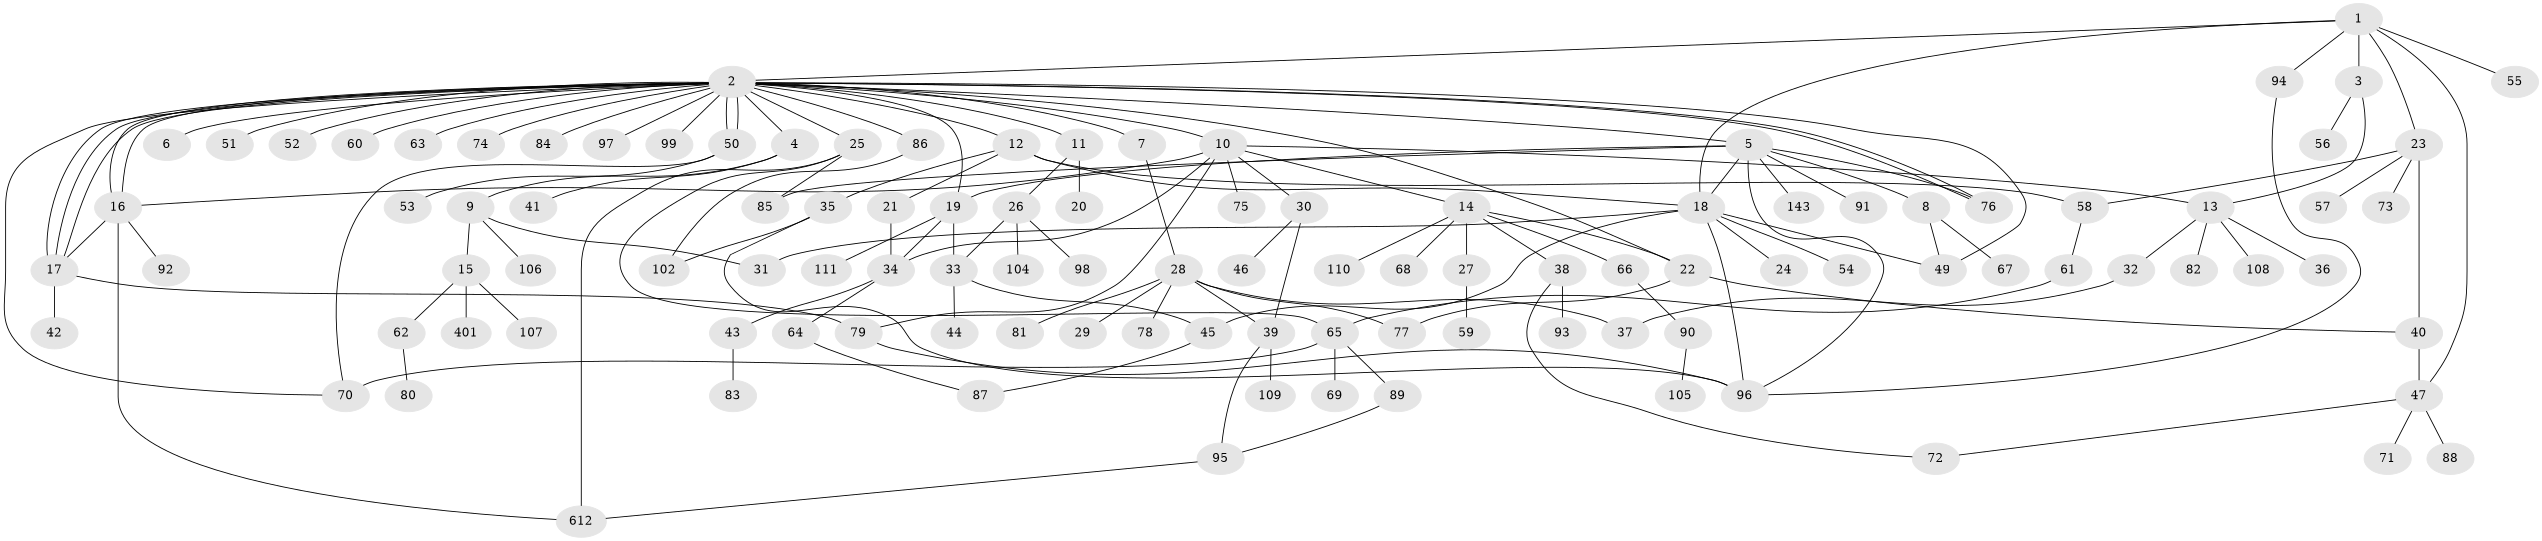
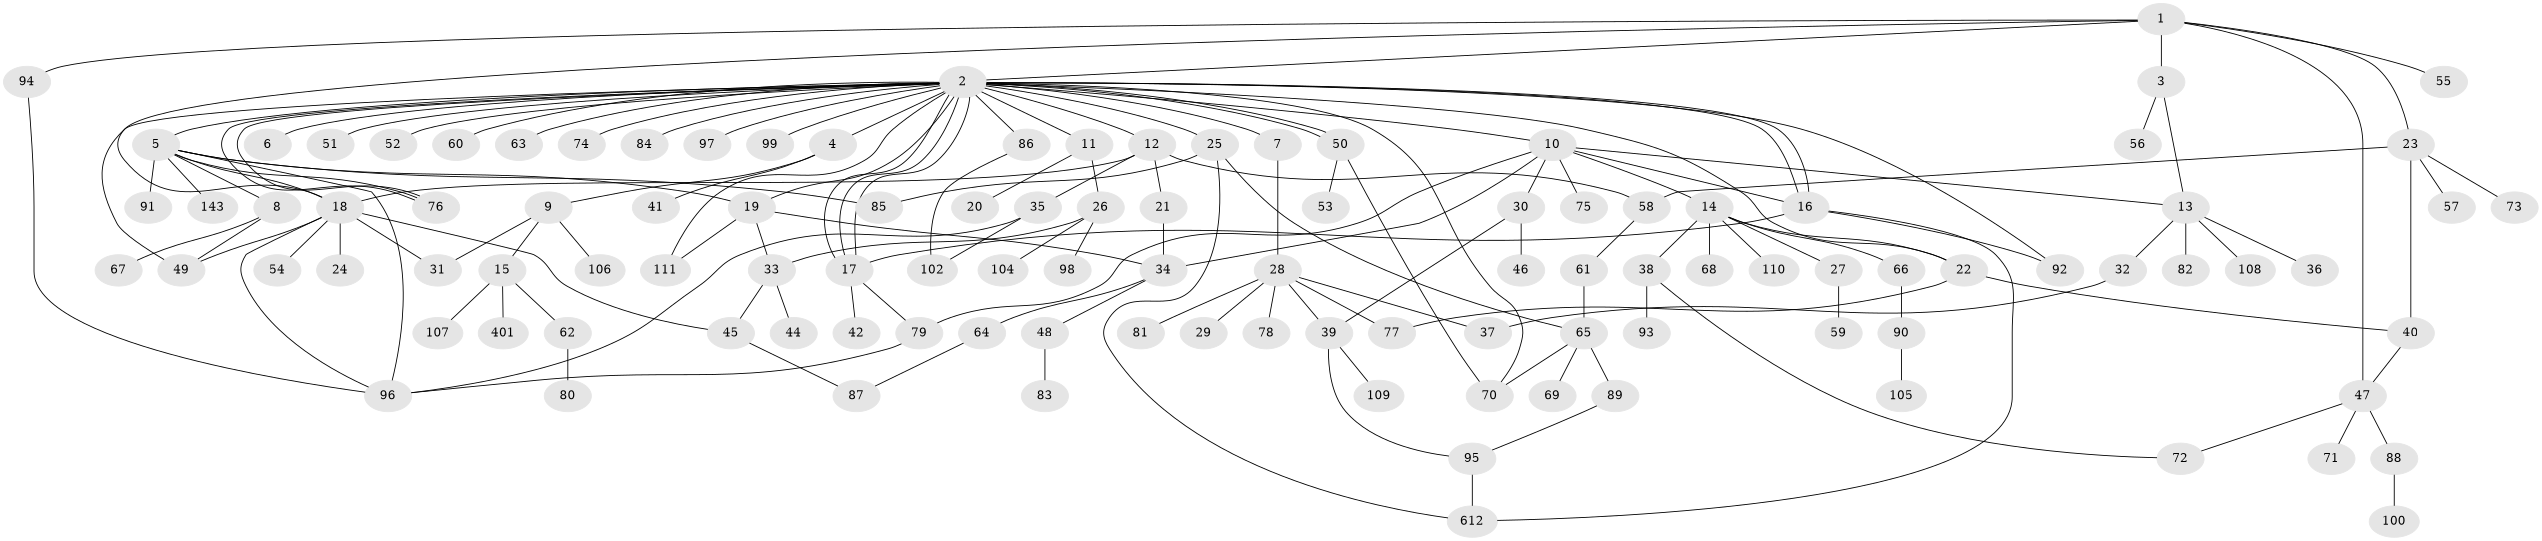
none -> (1805, 130)
none -> (805, 175)
(733, 333) -> (1045, 333)
none -> (2394, 522)
